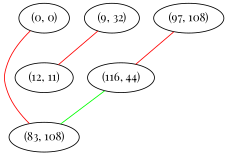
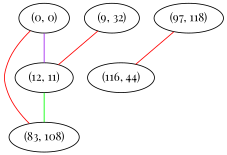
(189, 18) -> (189, 18)
none -> (44, 48)
(83, 107) -> (44, 108)
